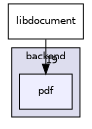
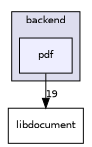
(46, 54) -> (46, 87)
